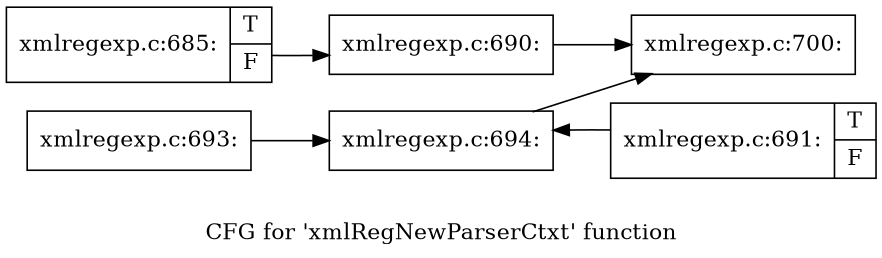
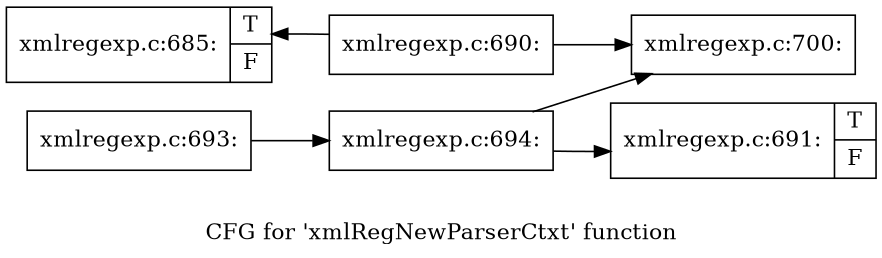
(292, 56) -> (309, 34)
(590, 130) -> (574, 151)
